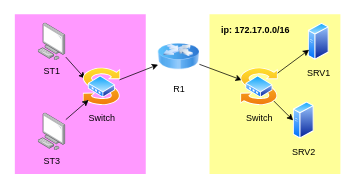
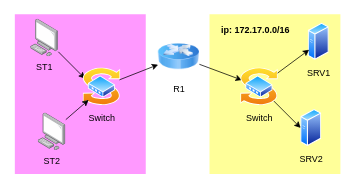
(52, 42) -> (44, 38)
(303, 120) -> (311, 128)
(52, 161) -> (52, 161)
